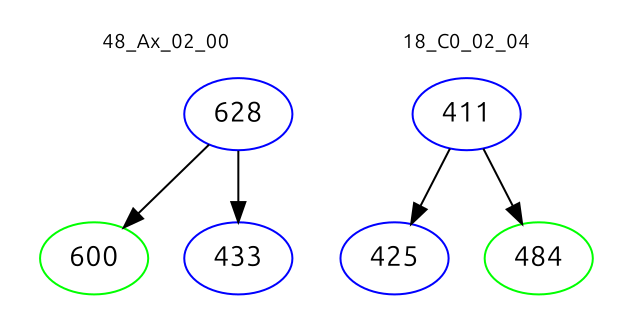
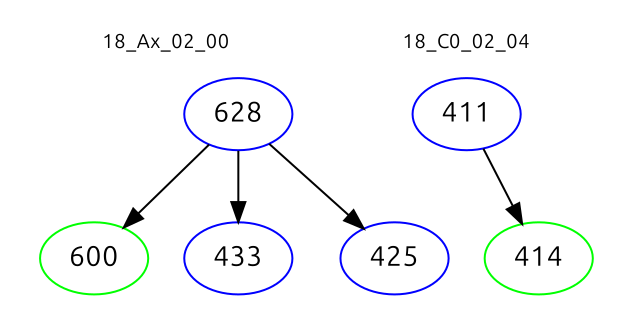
(166, 43) -> (166, 43)
(435, 177) -> (295, 167)
(539, 258) -> (539, 258)
